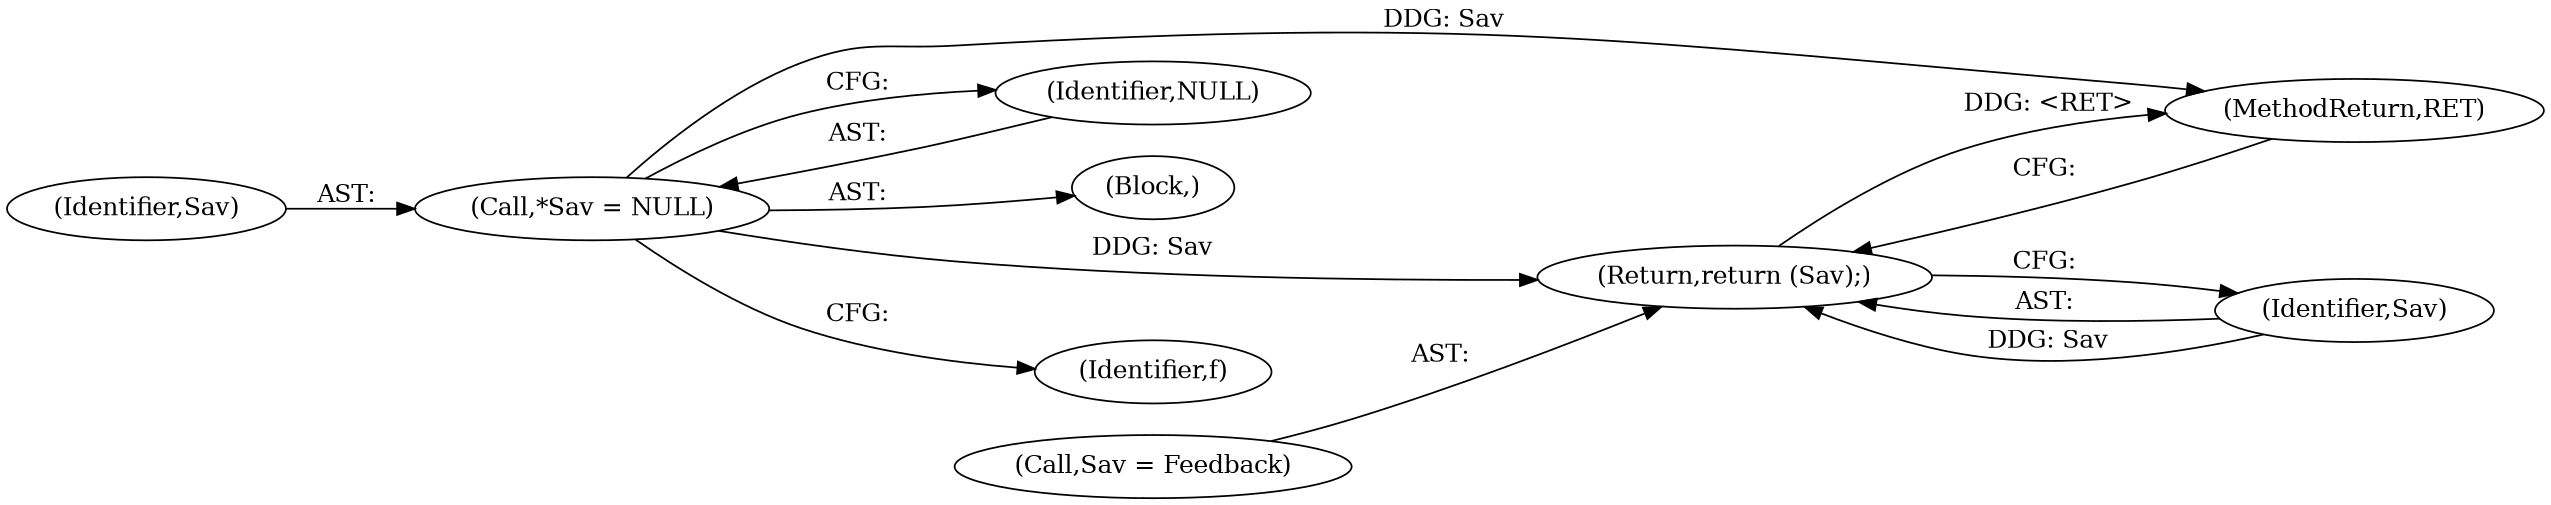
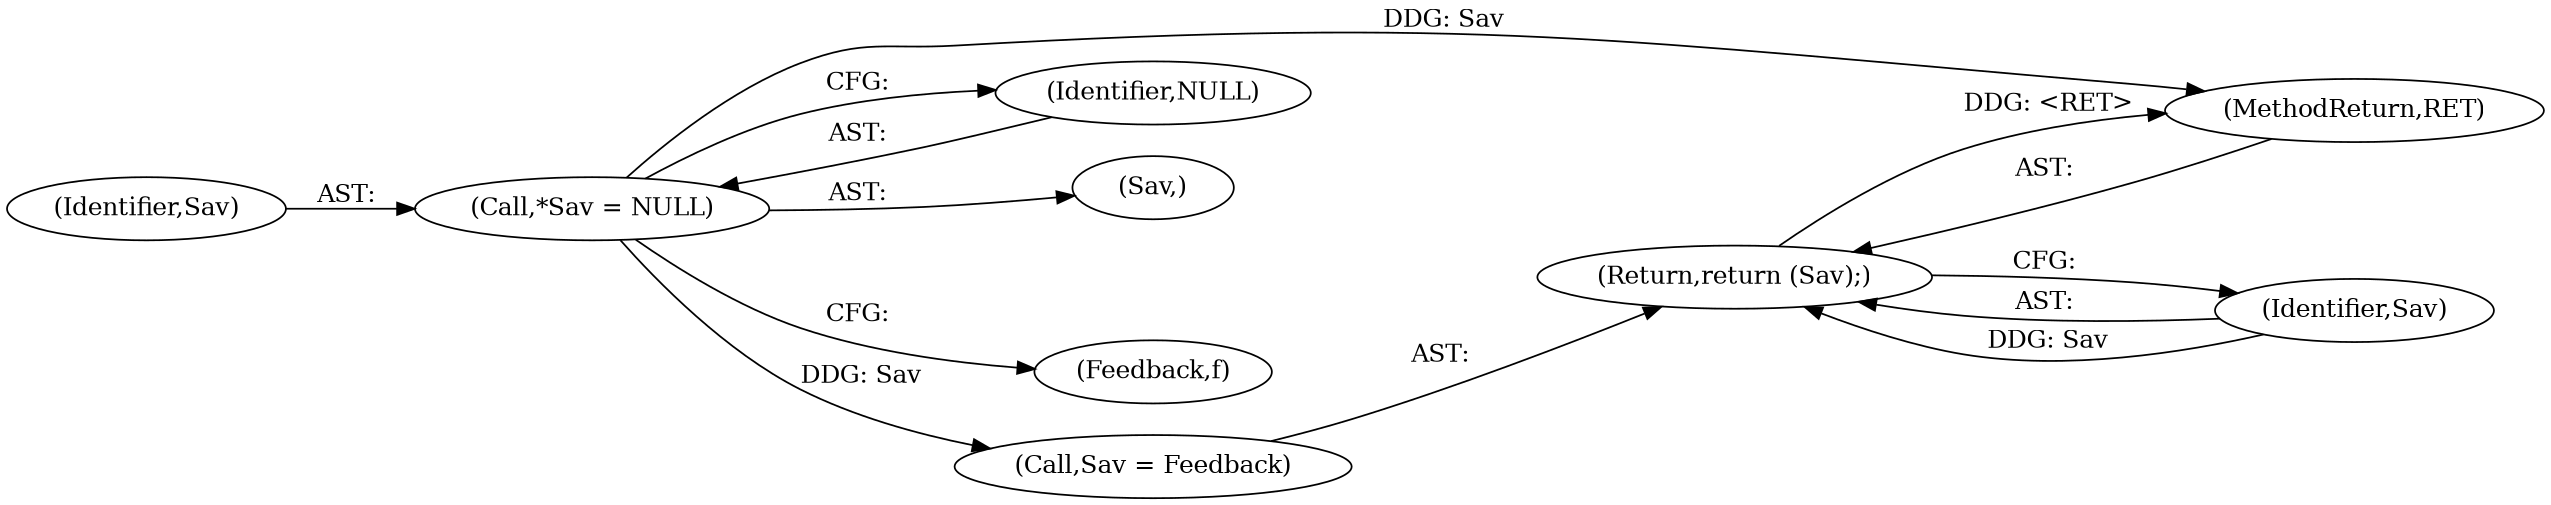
(2049, 169) -> (2049, 169)
(1153, 188) -> (1153, 188)
(1118, 272) -> (777, 376)
(1153, 372) -> (1153, 372)
